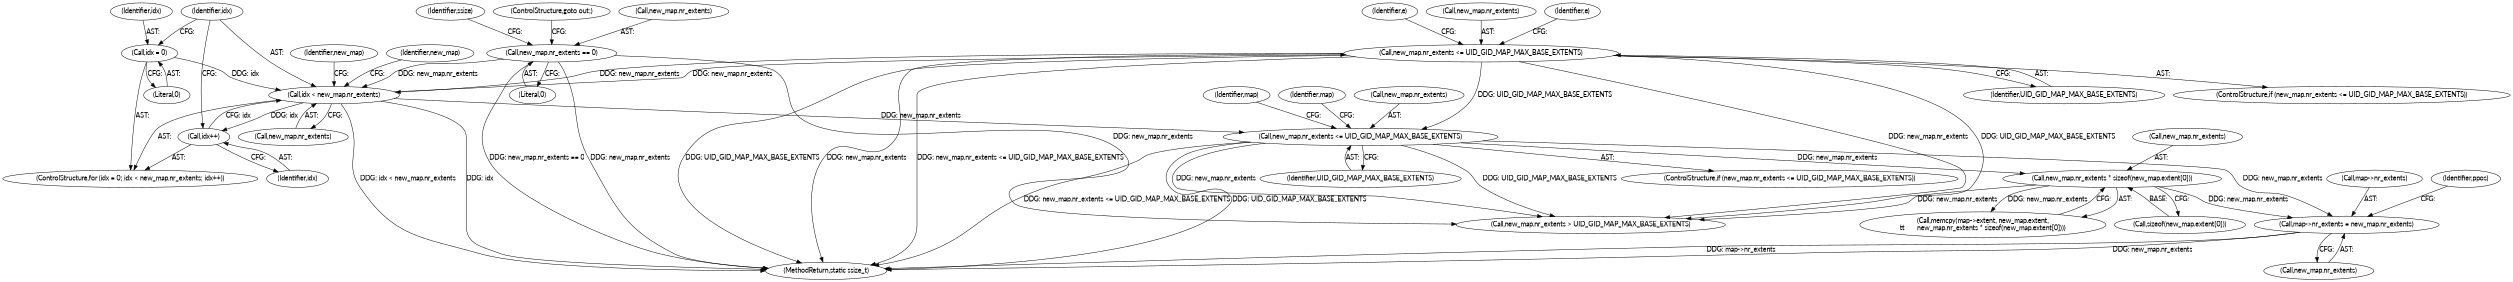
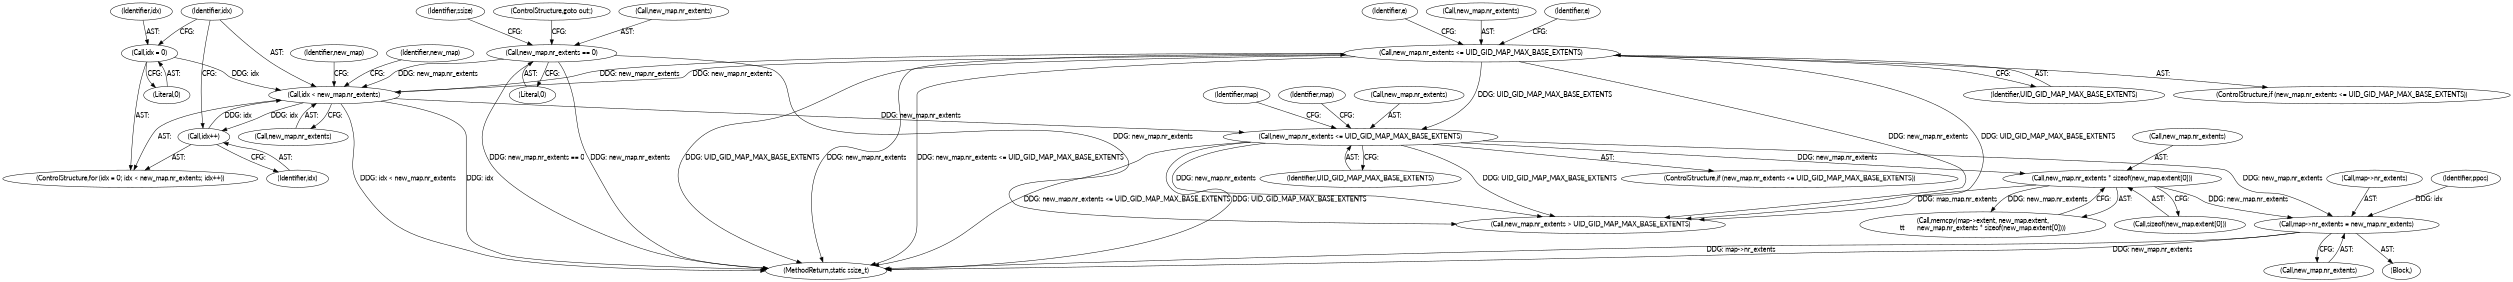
(238, 116) -> (238, 116)
(1957, 200) -> (1957, 200)
(2159, 200) -> (2159, 200)
(2429, 200) -> (2429, 200)
none -> (2401, 271)
